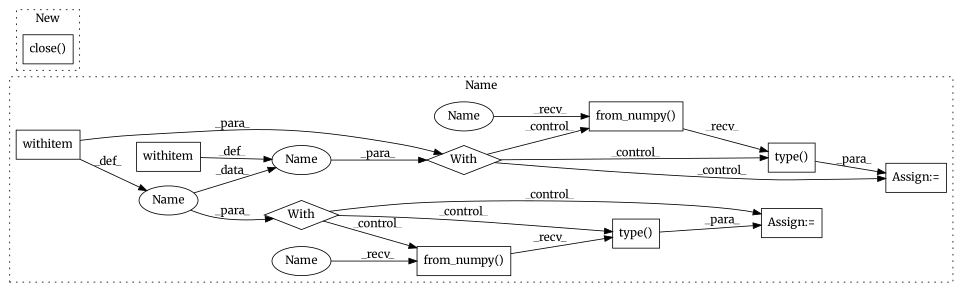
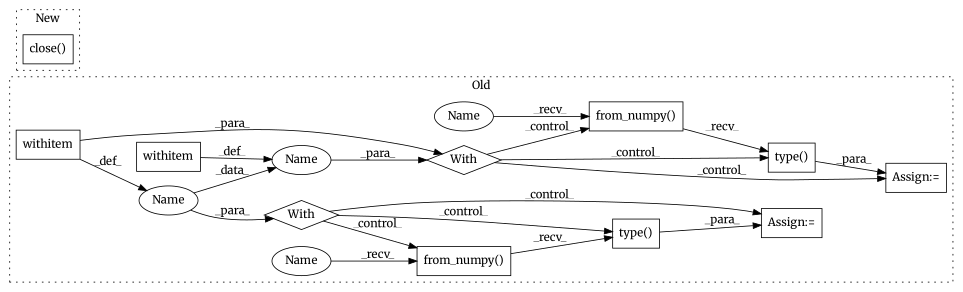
(481, 86) -> (481, 86)
